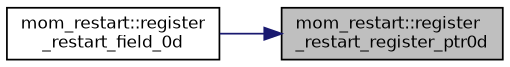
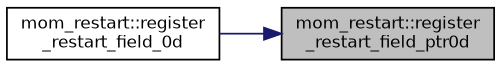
(392, 34) -> (388, 34)
